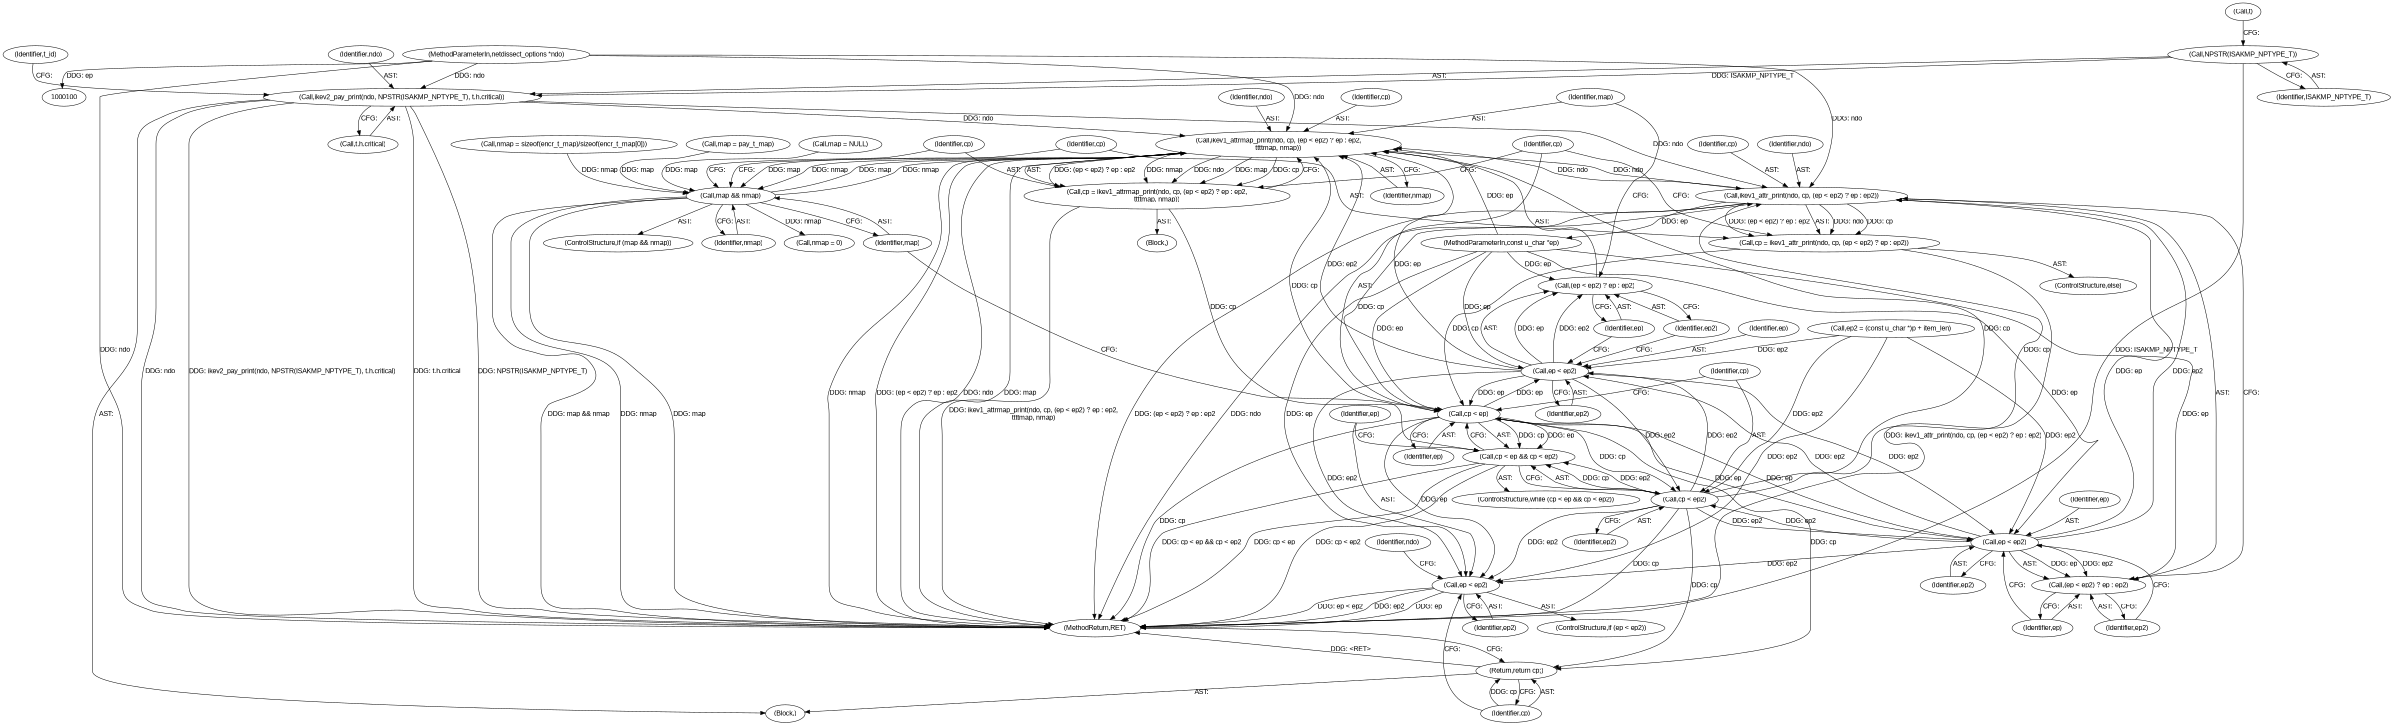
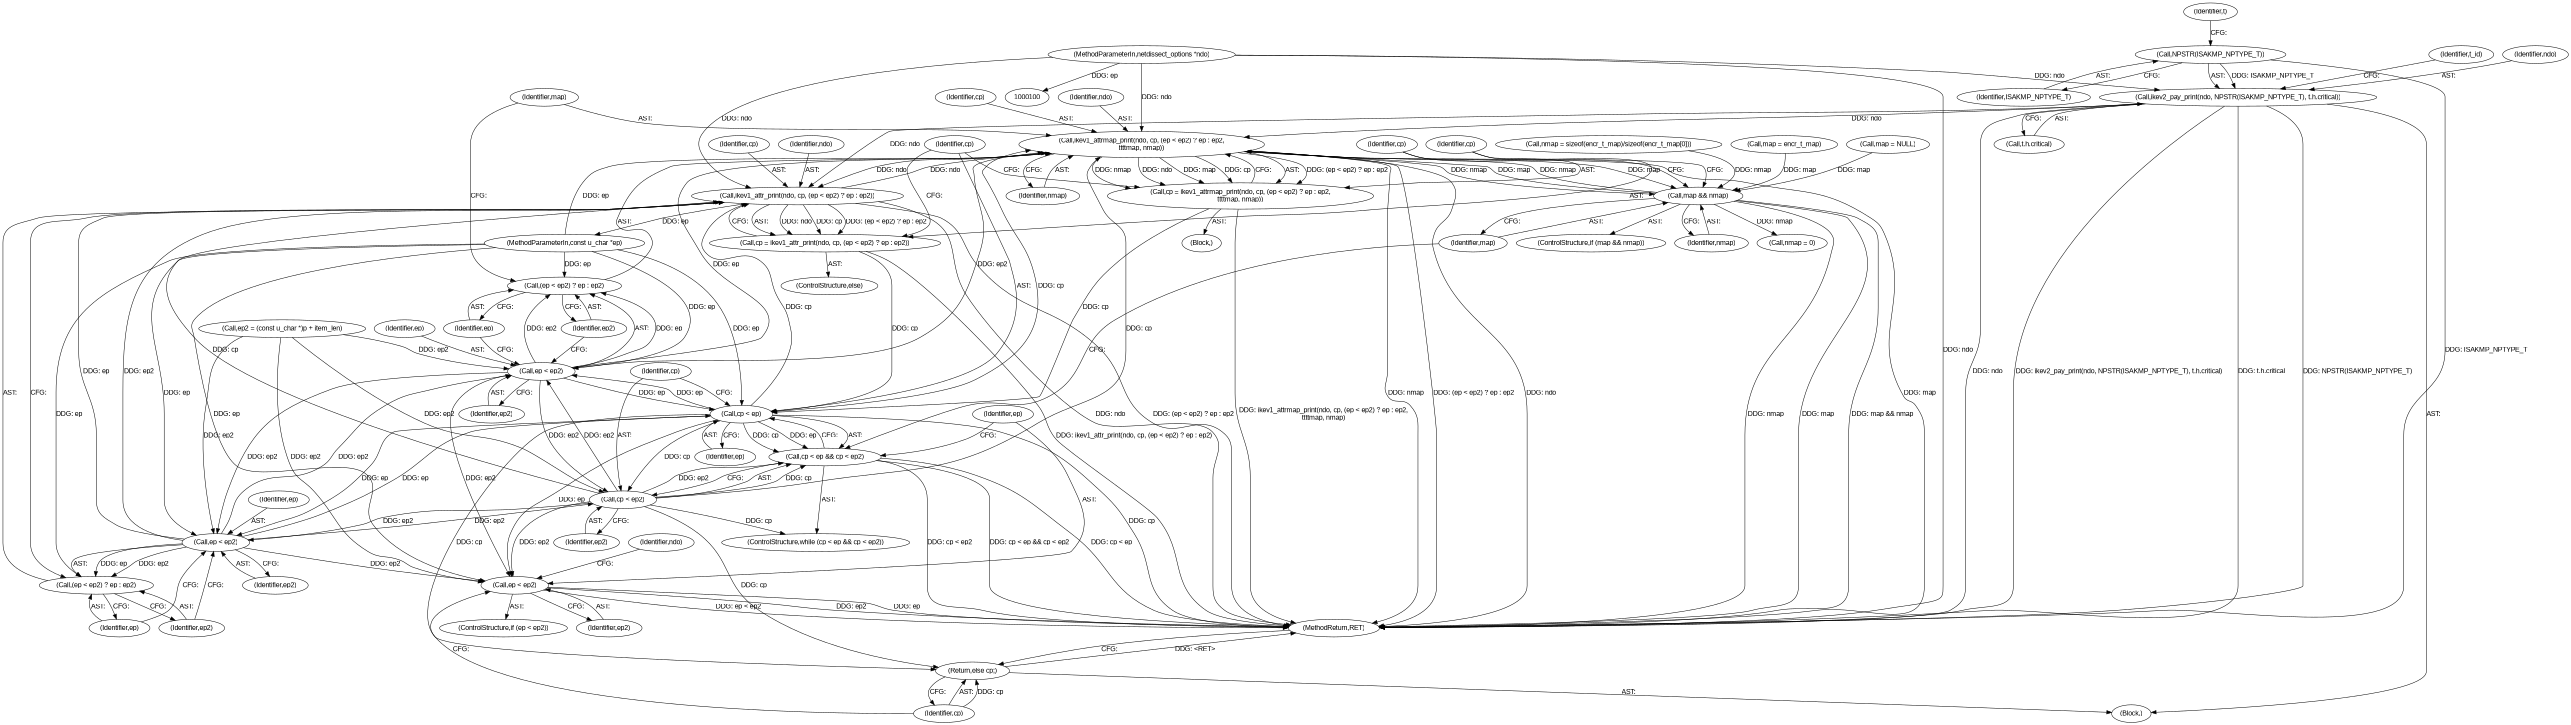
(2243, 12) -> (2211, 12)
(738, 145) -> (1784, 145)
none -> (732, 225)
(1573, 604) -> (716, 518)
(1516, 671) -> (973, 671)
